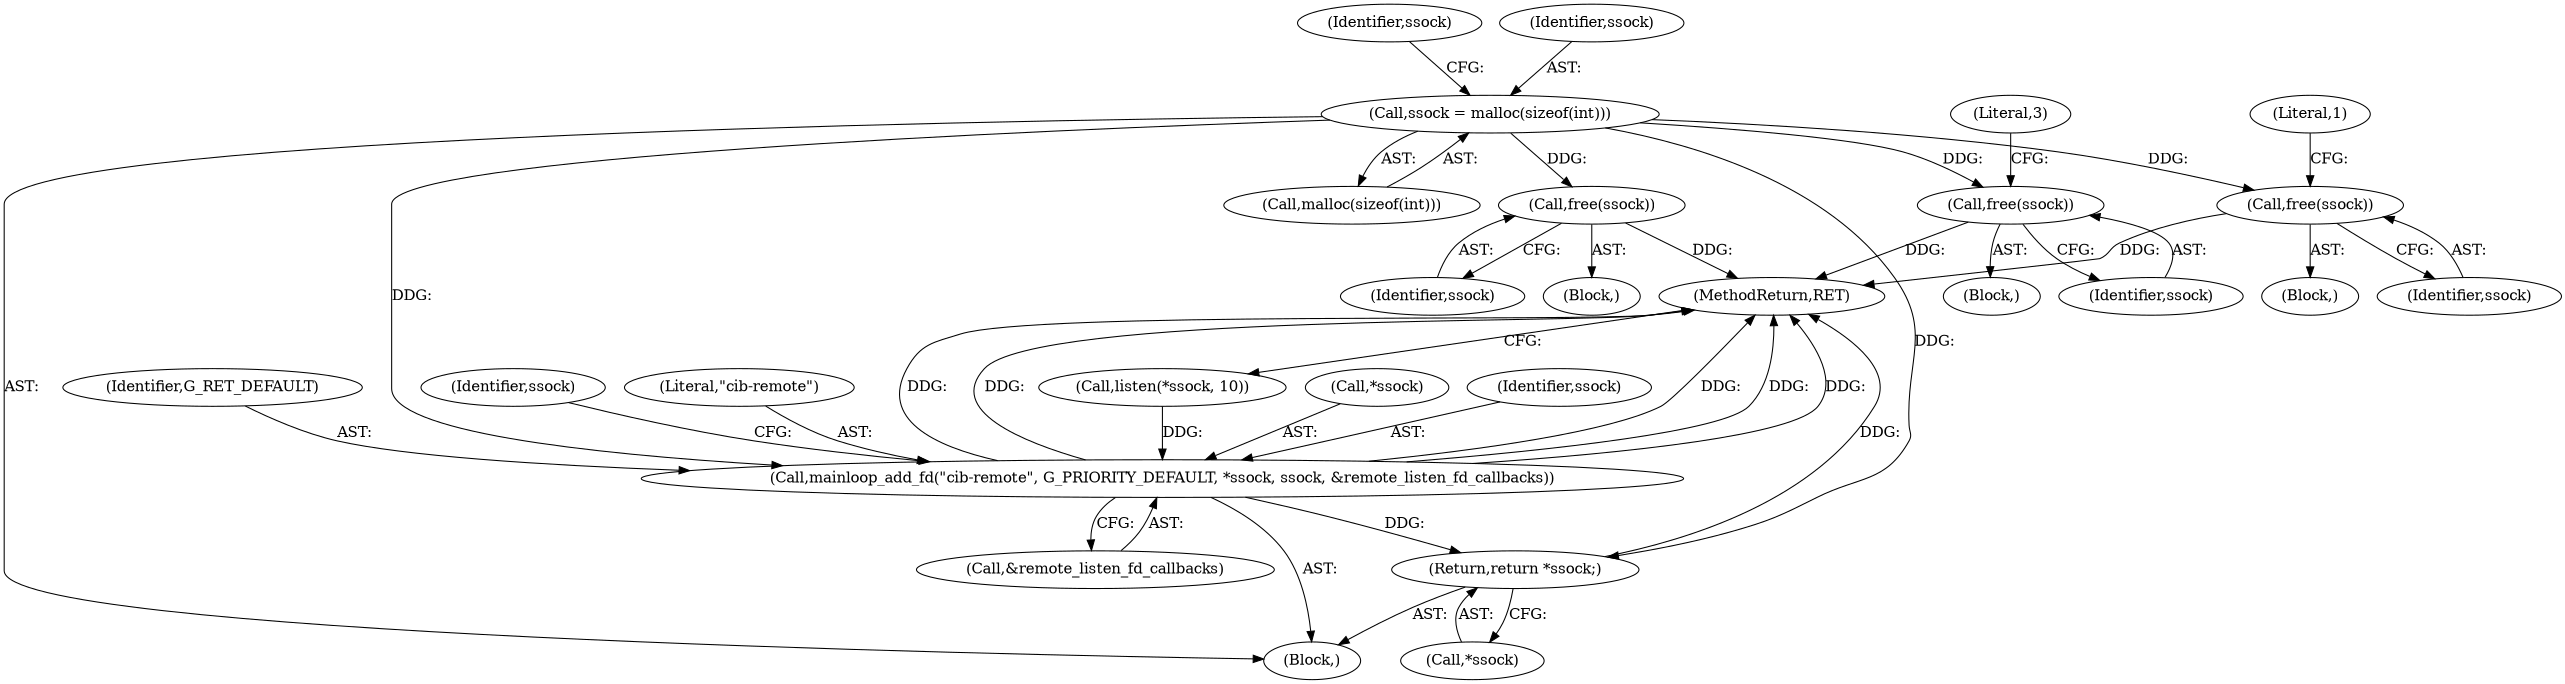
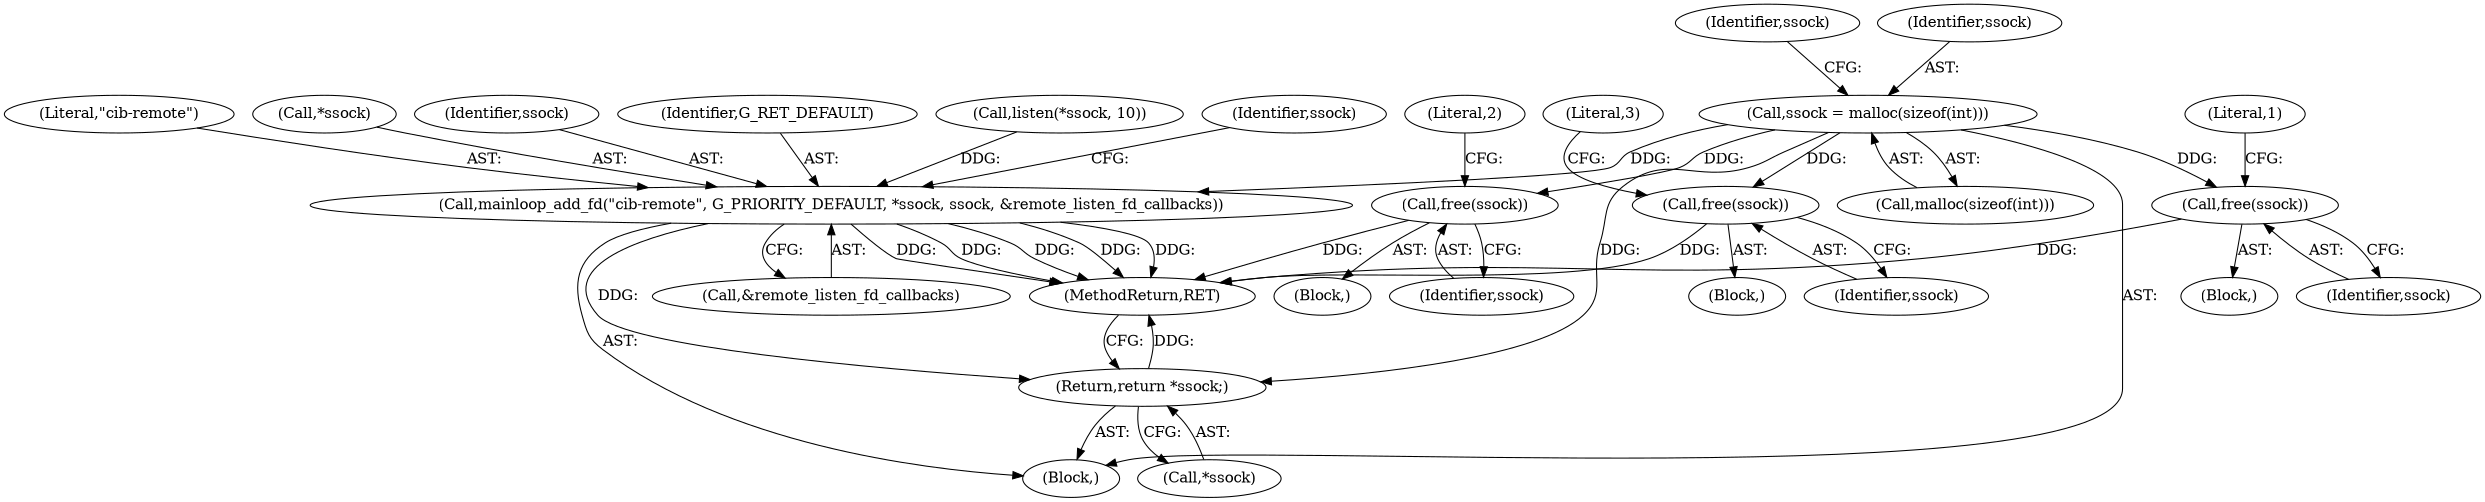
none -> (1465, 114)
(1474, 341) -> (1105, 337)
